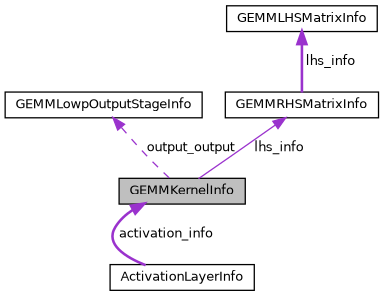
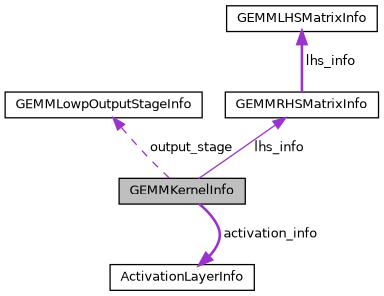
(189, 148) -> (189, 148)
(114, 242) -> (218, 228)
